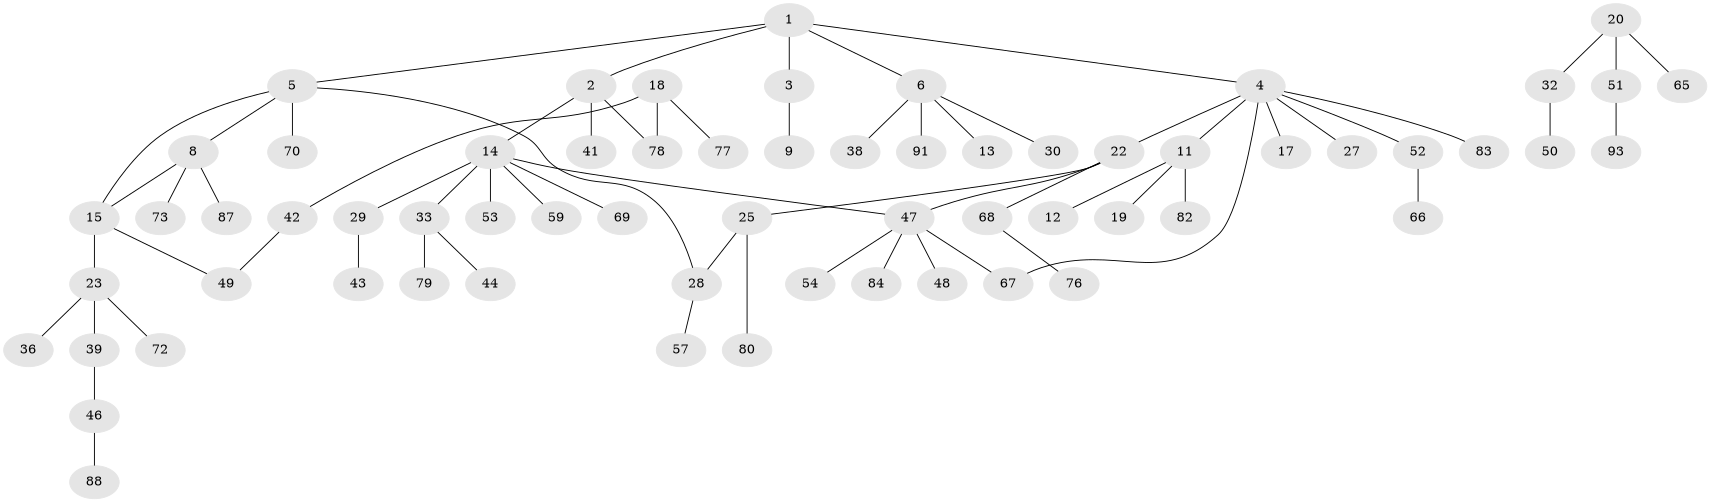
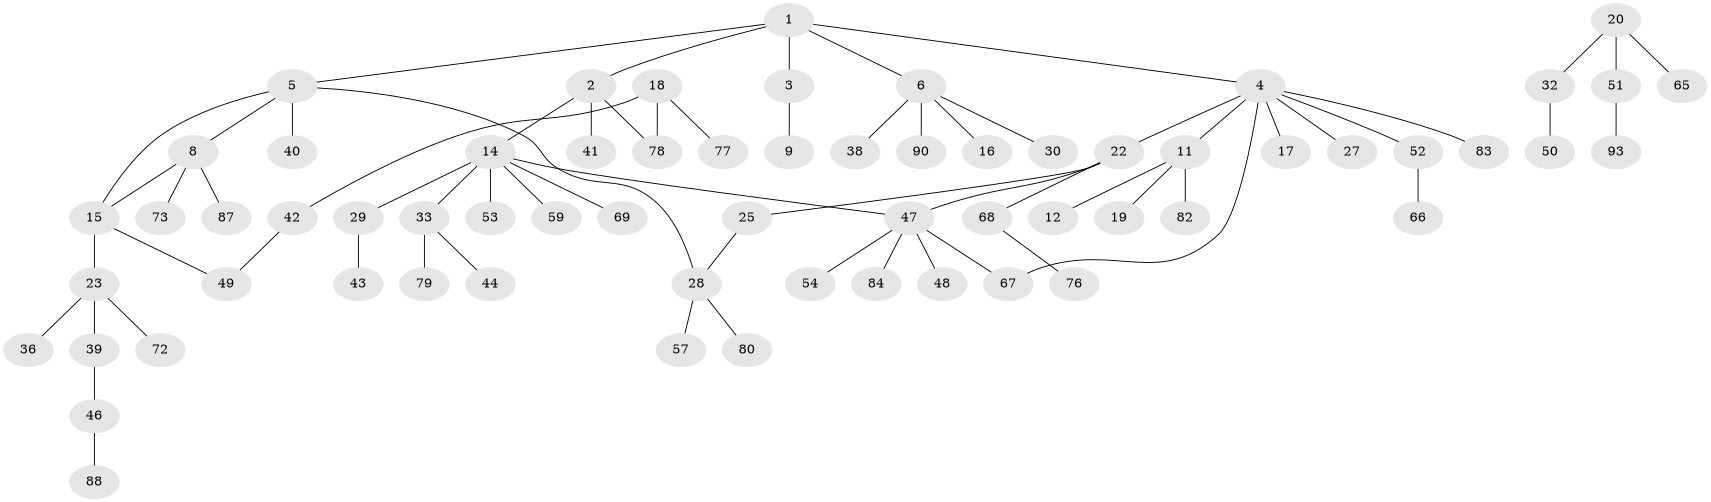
(292, 152) -> (292, 152)
(921, 152) -> (921, 152)
(987, 152) -> (987, 152)
(747, 284) -> (722, 317)
